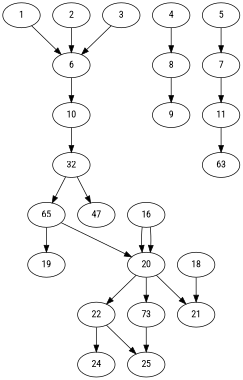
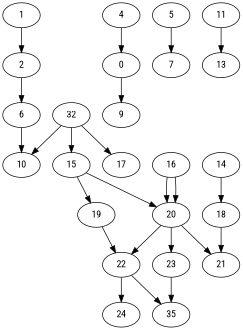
(121, 15) -> none
(44, 38) -> (21, 37)
(171, 65) -> (121, 65)
(221, 87) -> none
(71, 137) -> (49, 138)
(221, 165) -> (221, 65)
none -> (221, 165)
(46, 215) -> (71, 165)
(96, 215) -> (121, 165)
none -> (107, 237)
(146, 315) -> (171, 265)
(146, 365) -> (171, 315)
